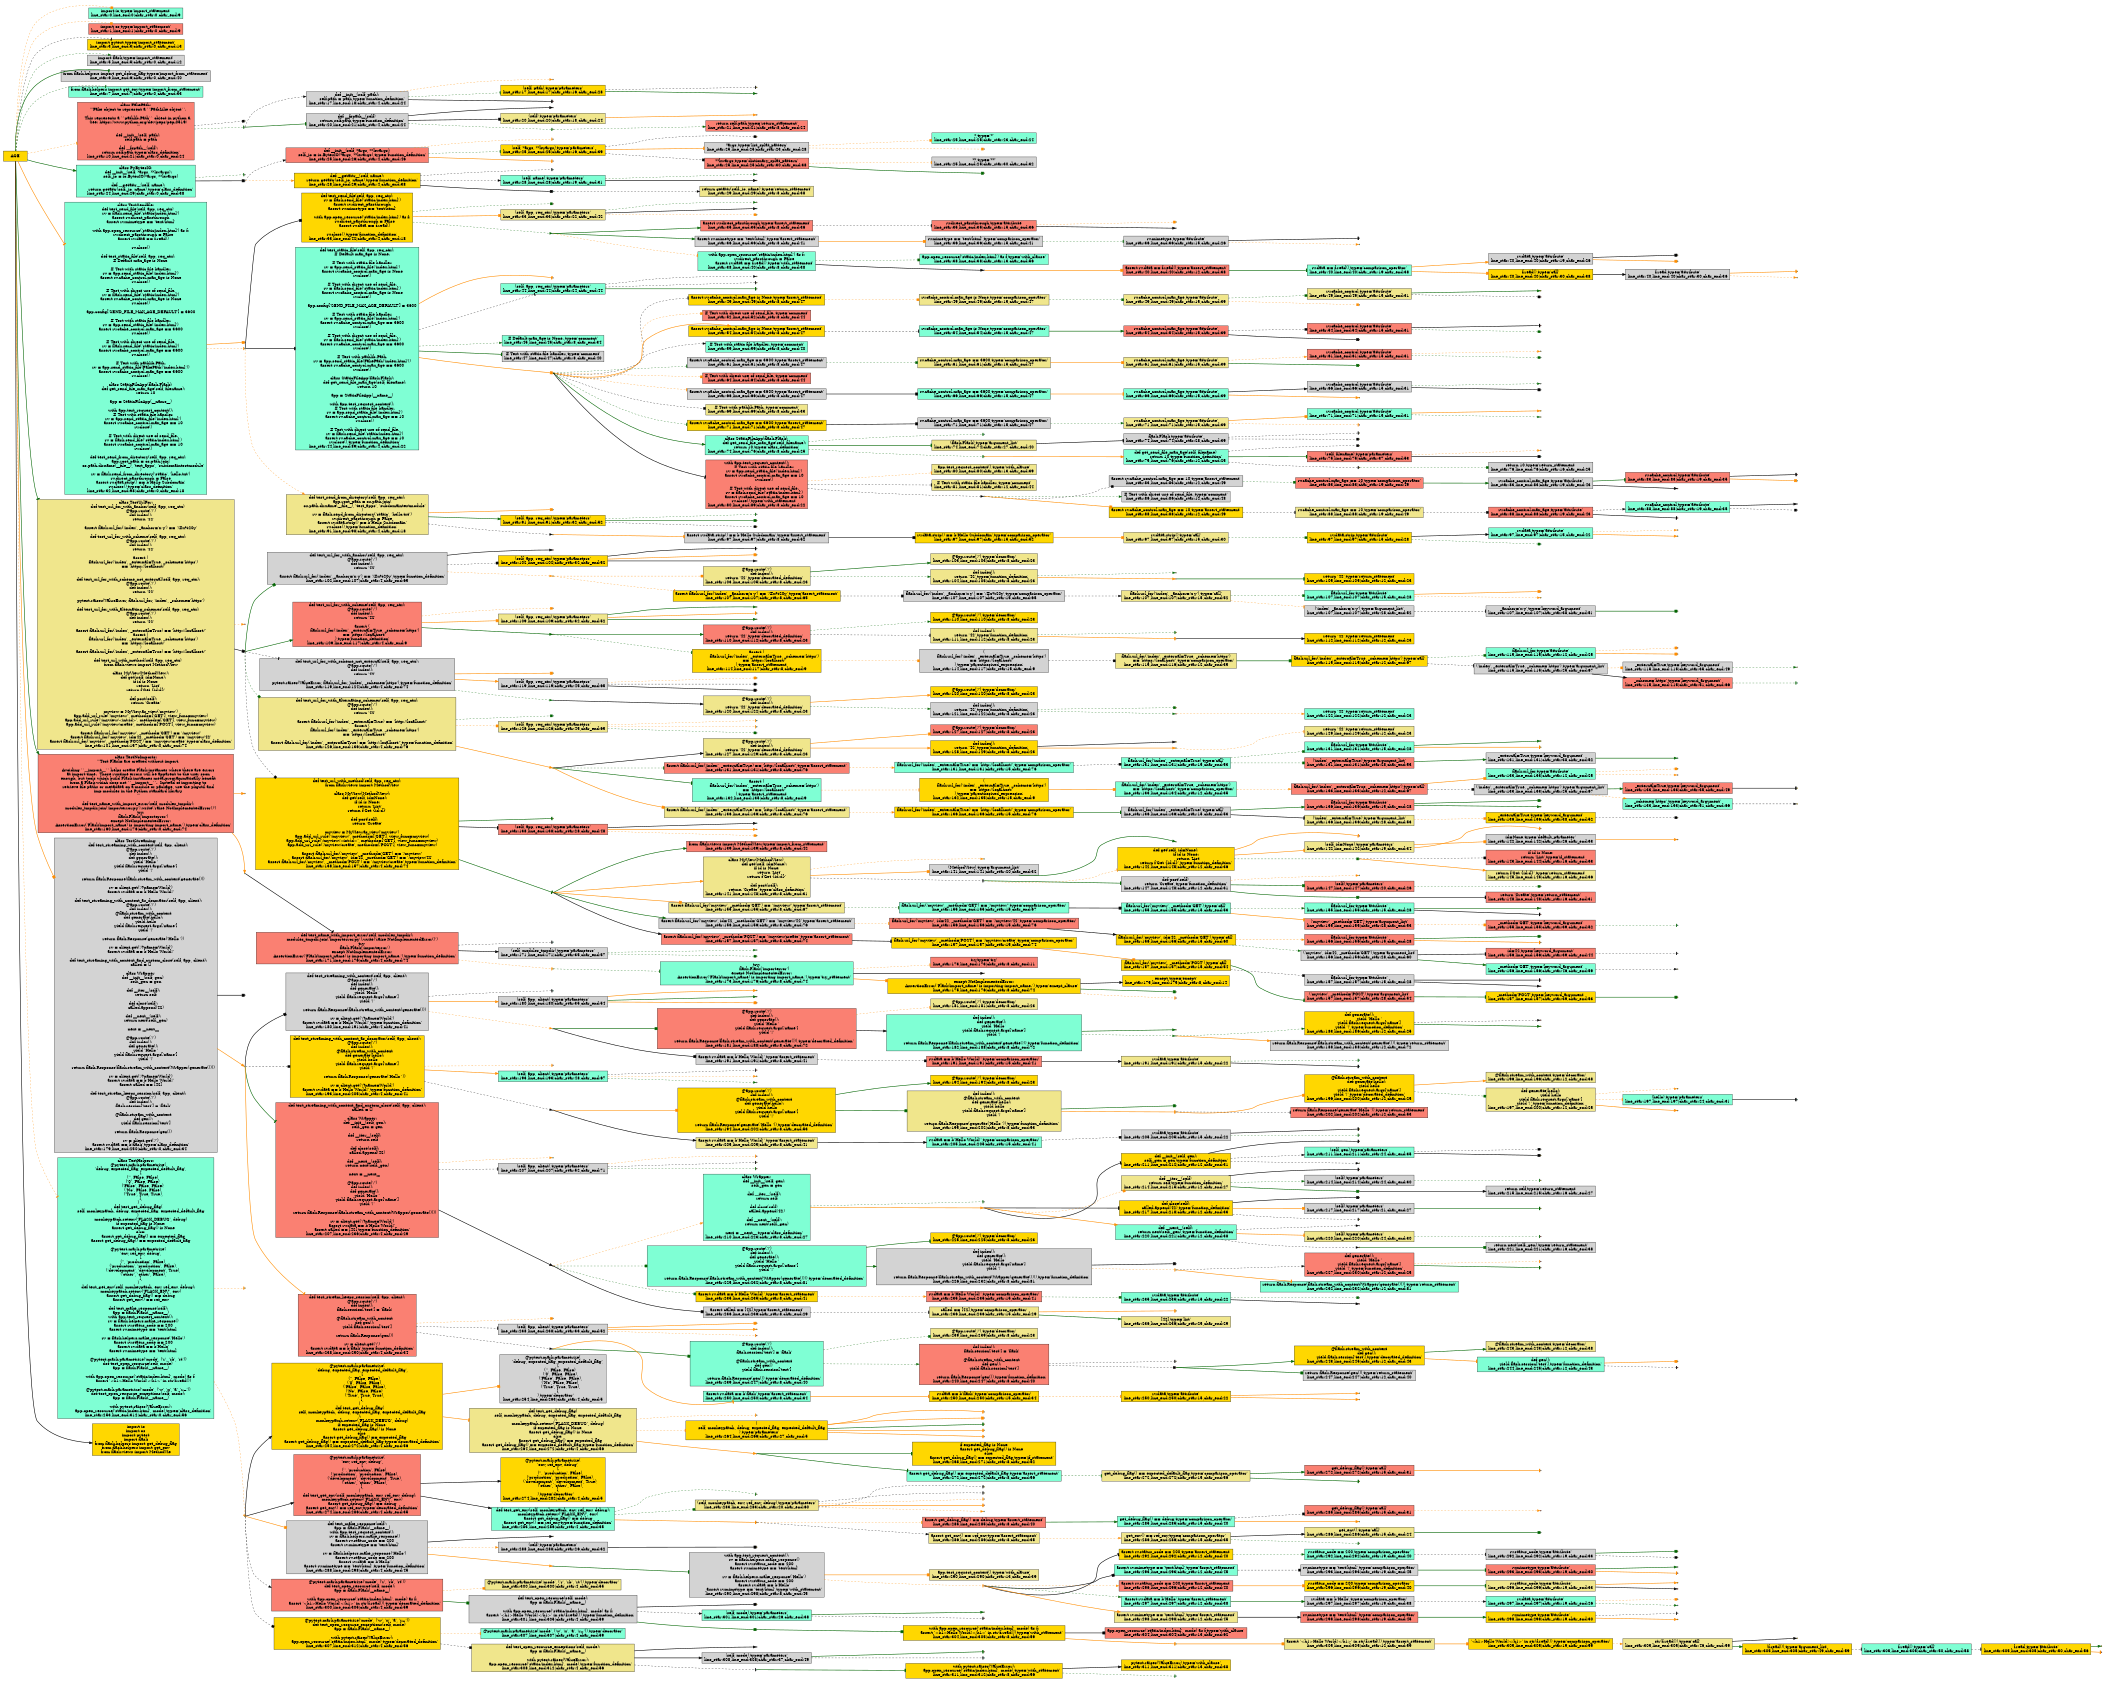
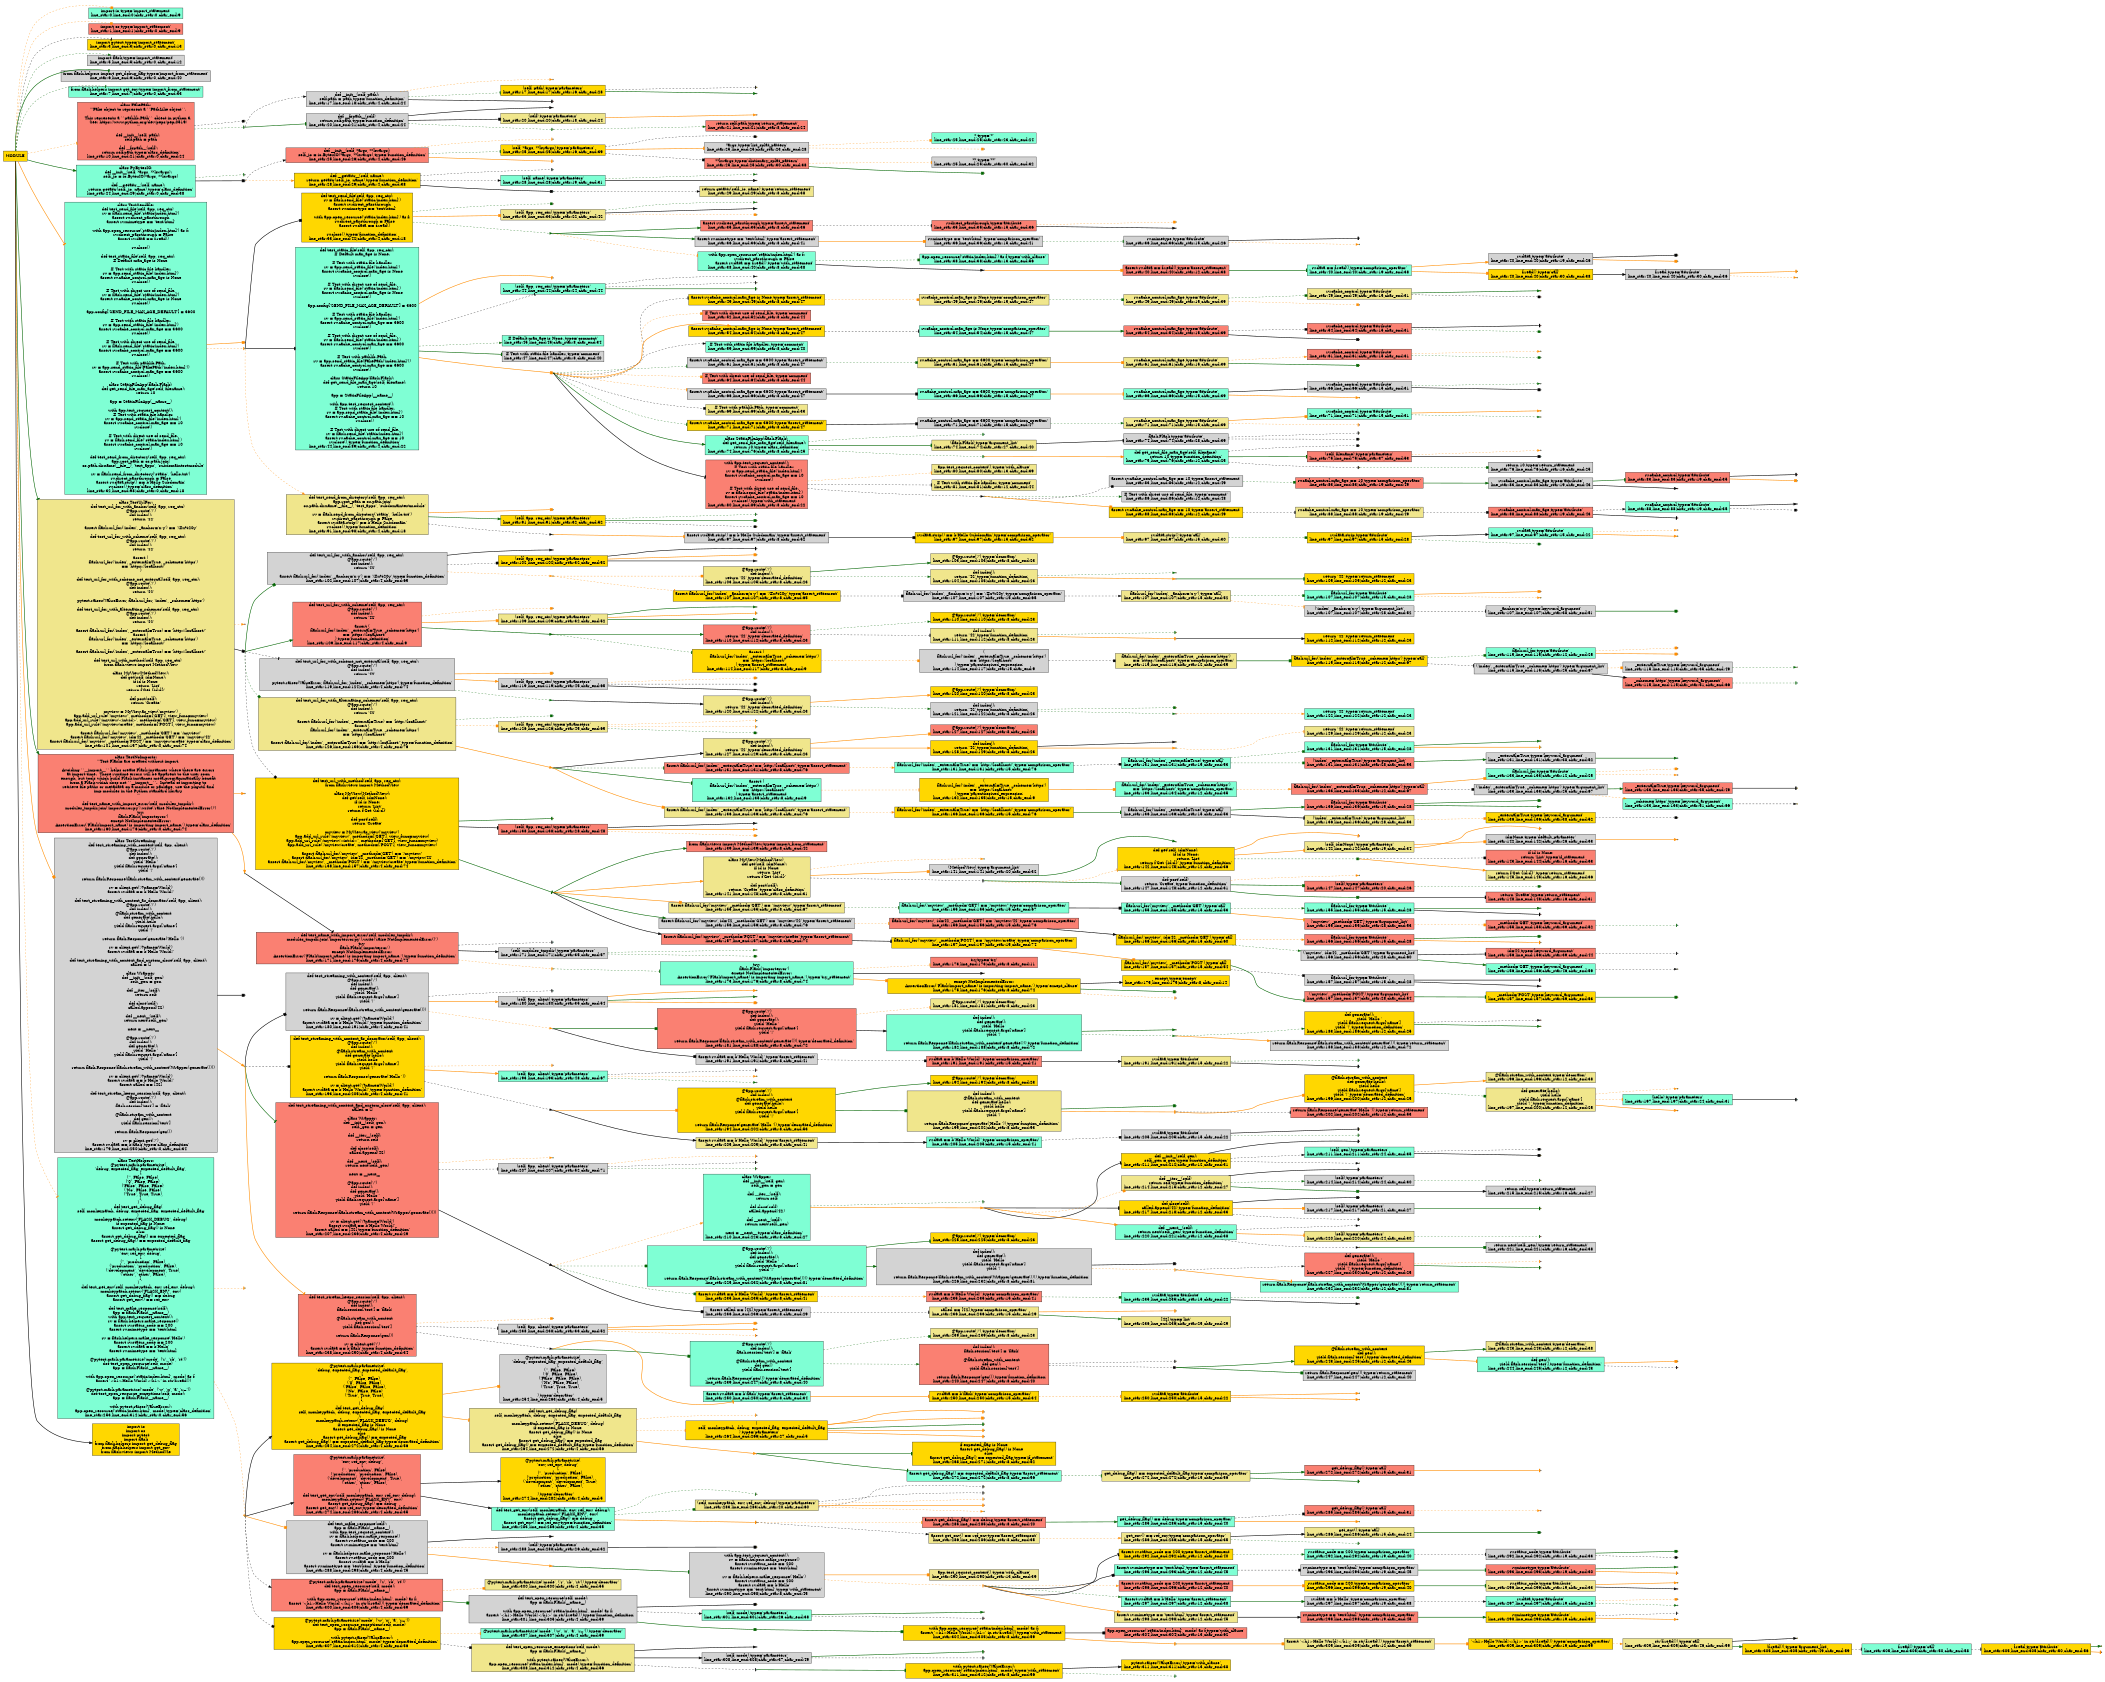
(15, 156) -> (15, 156)
